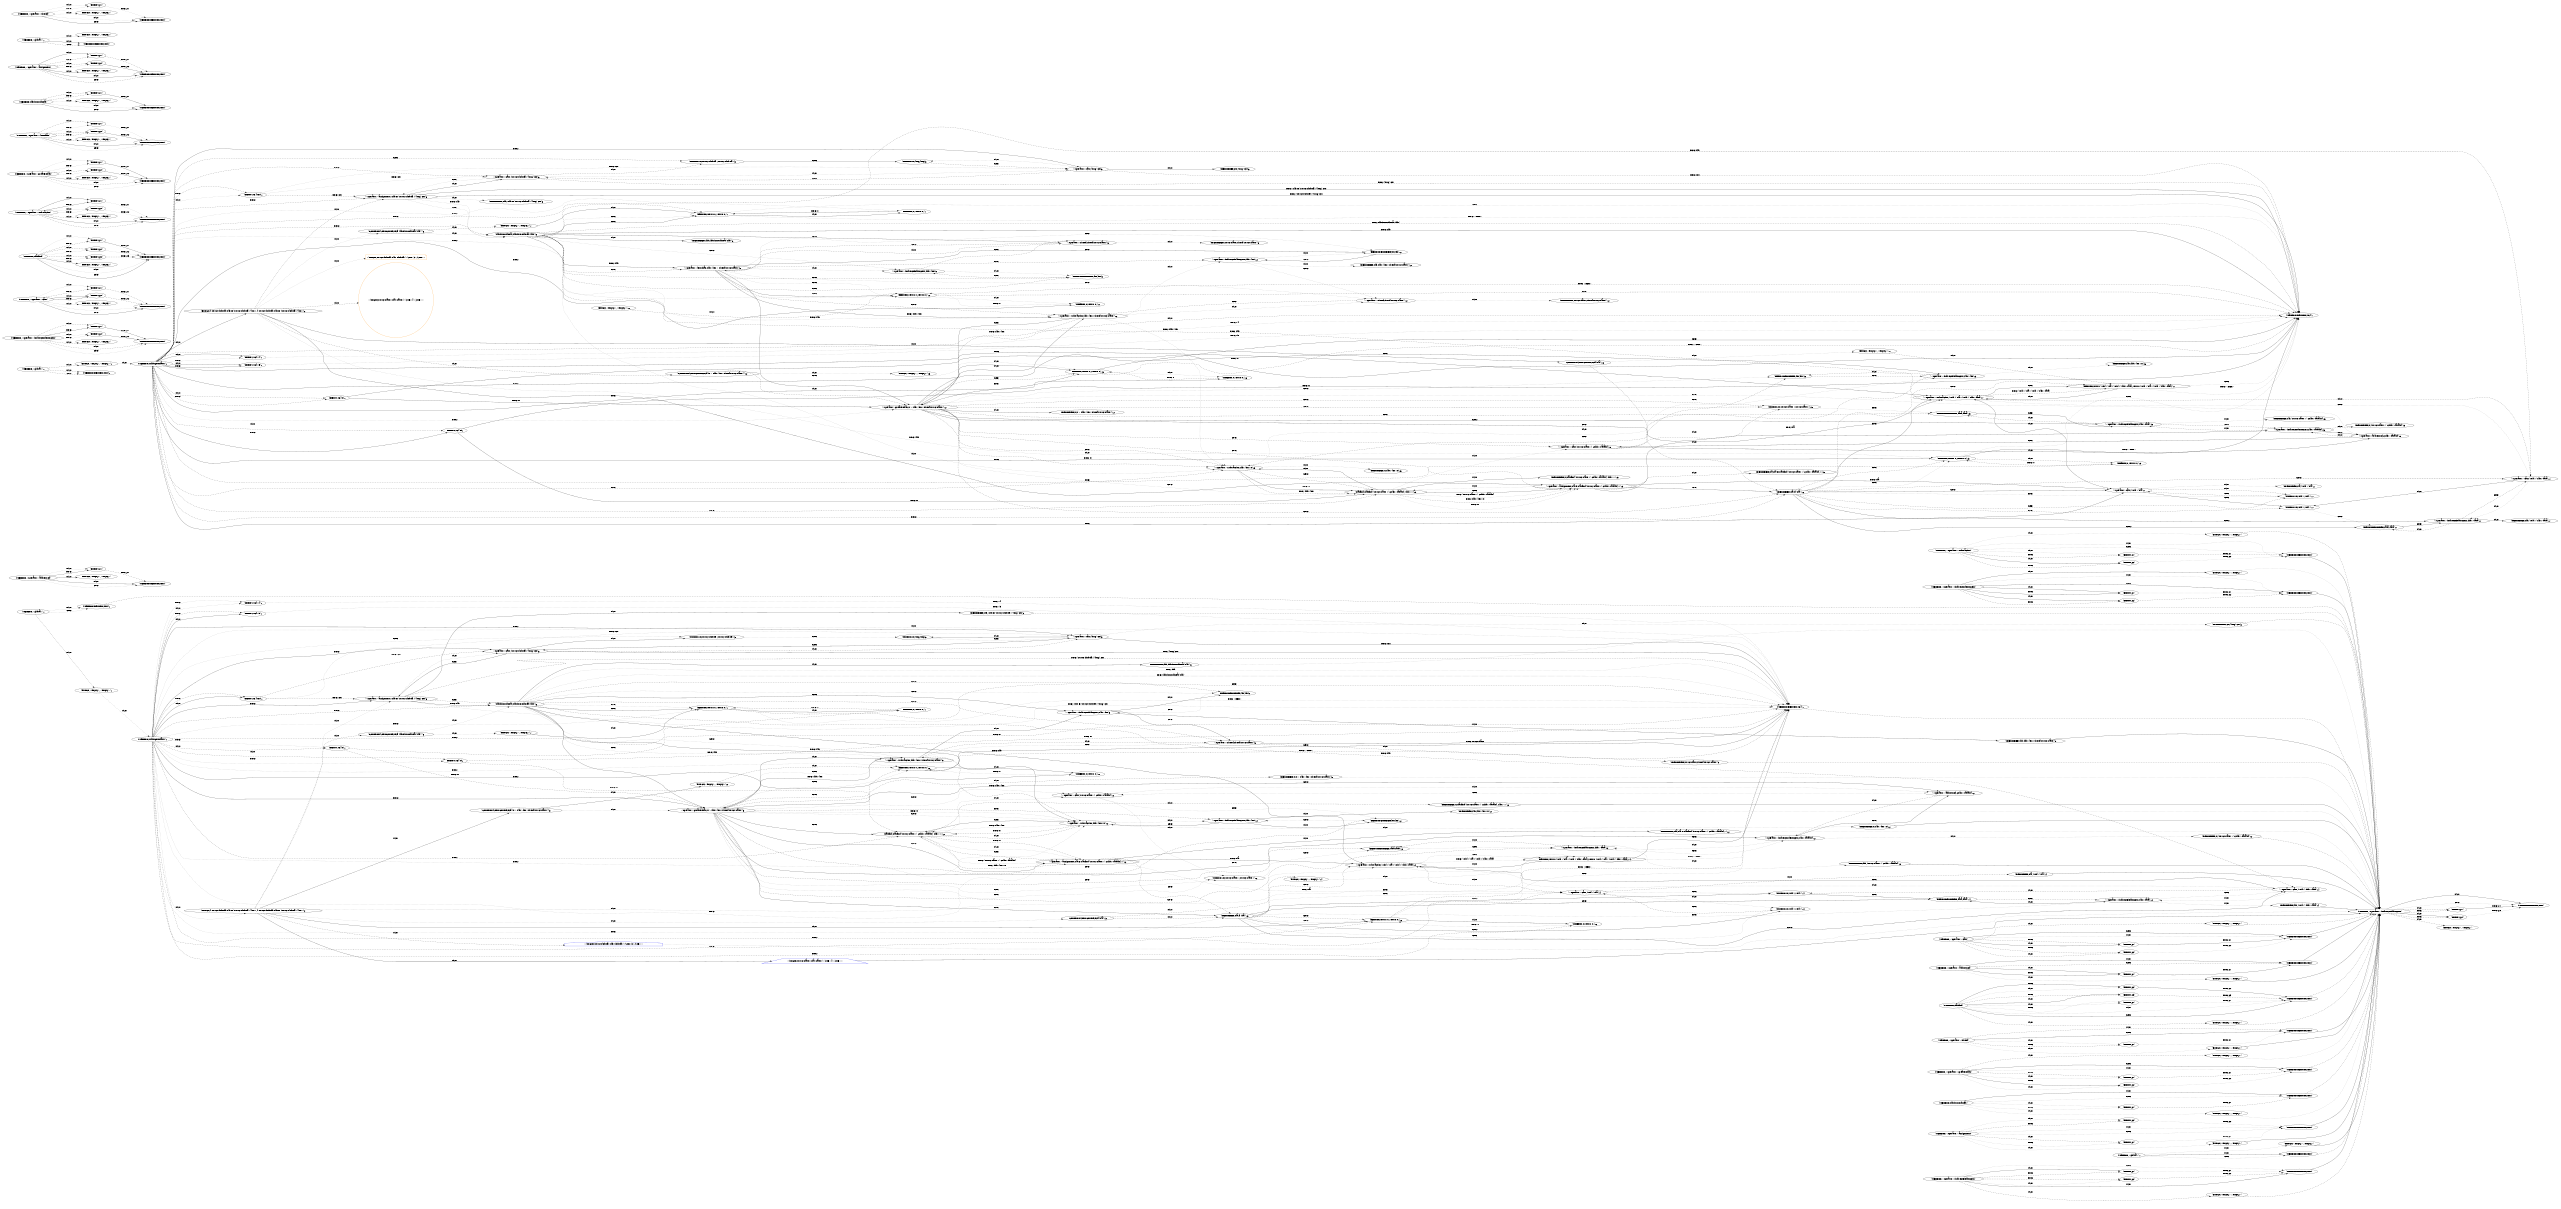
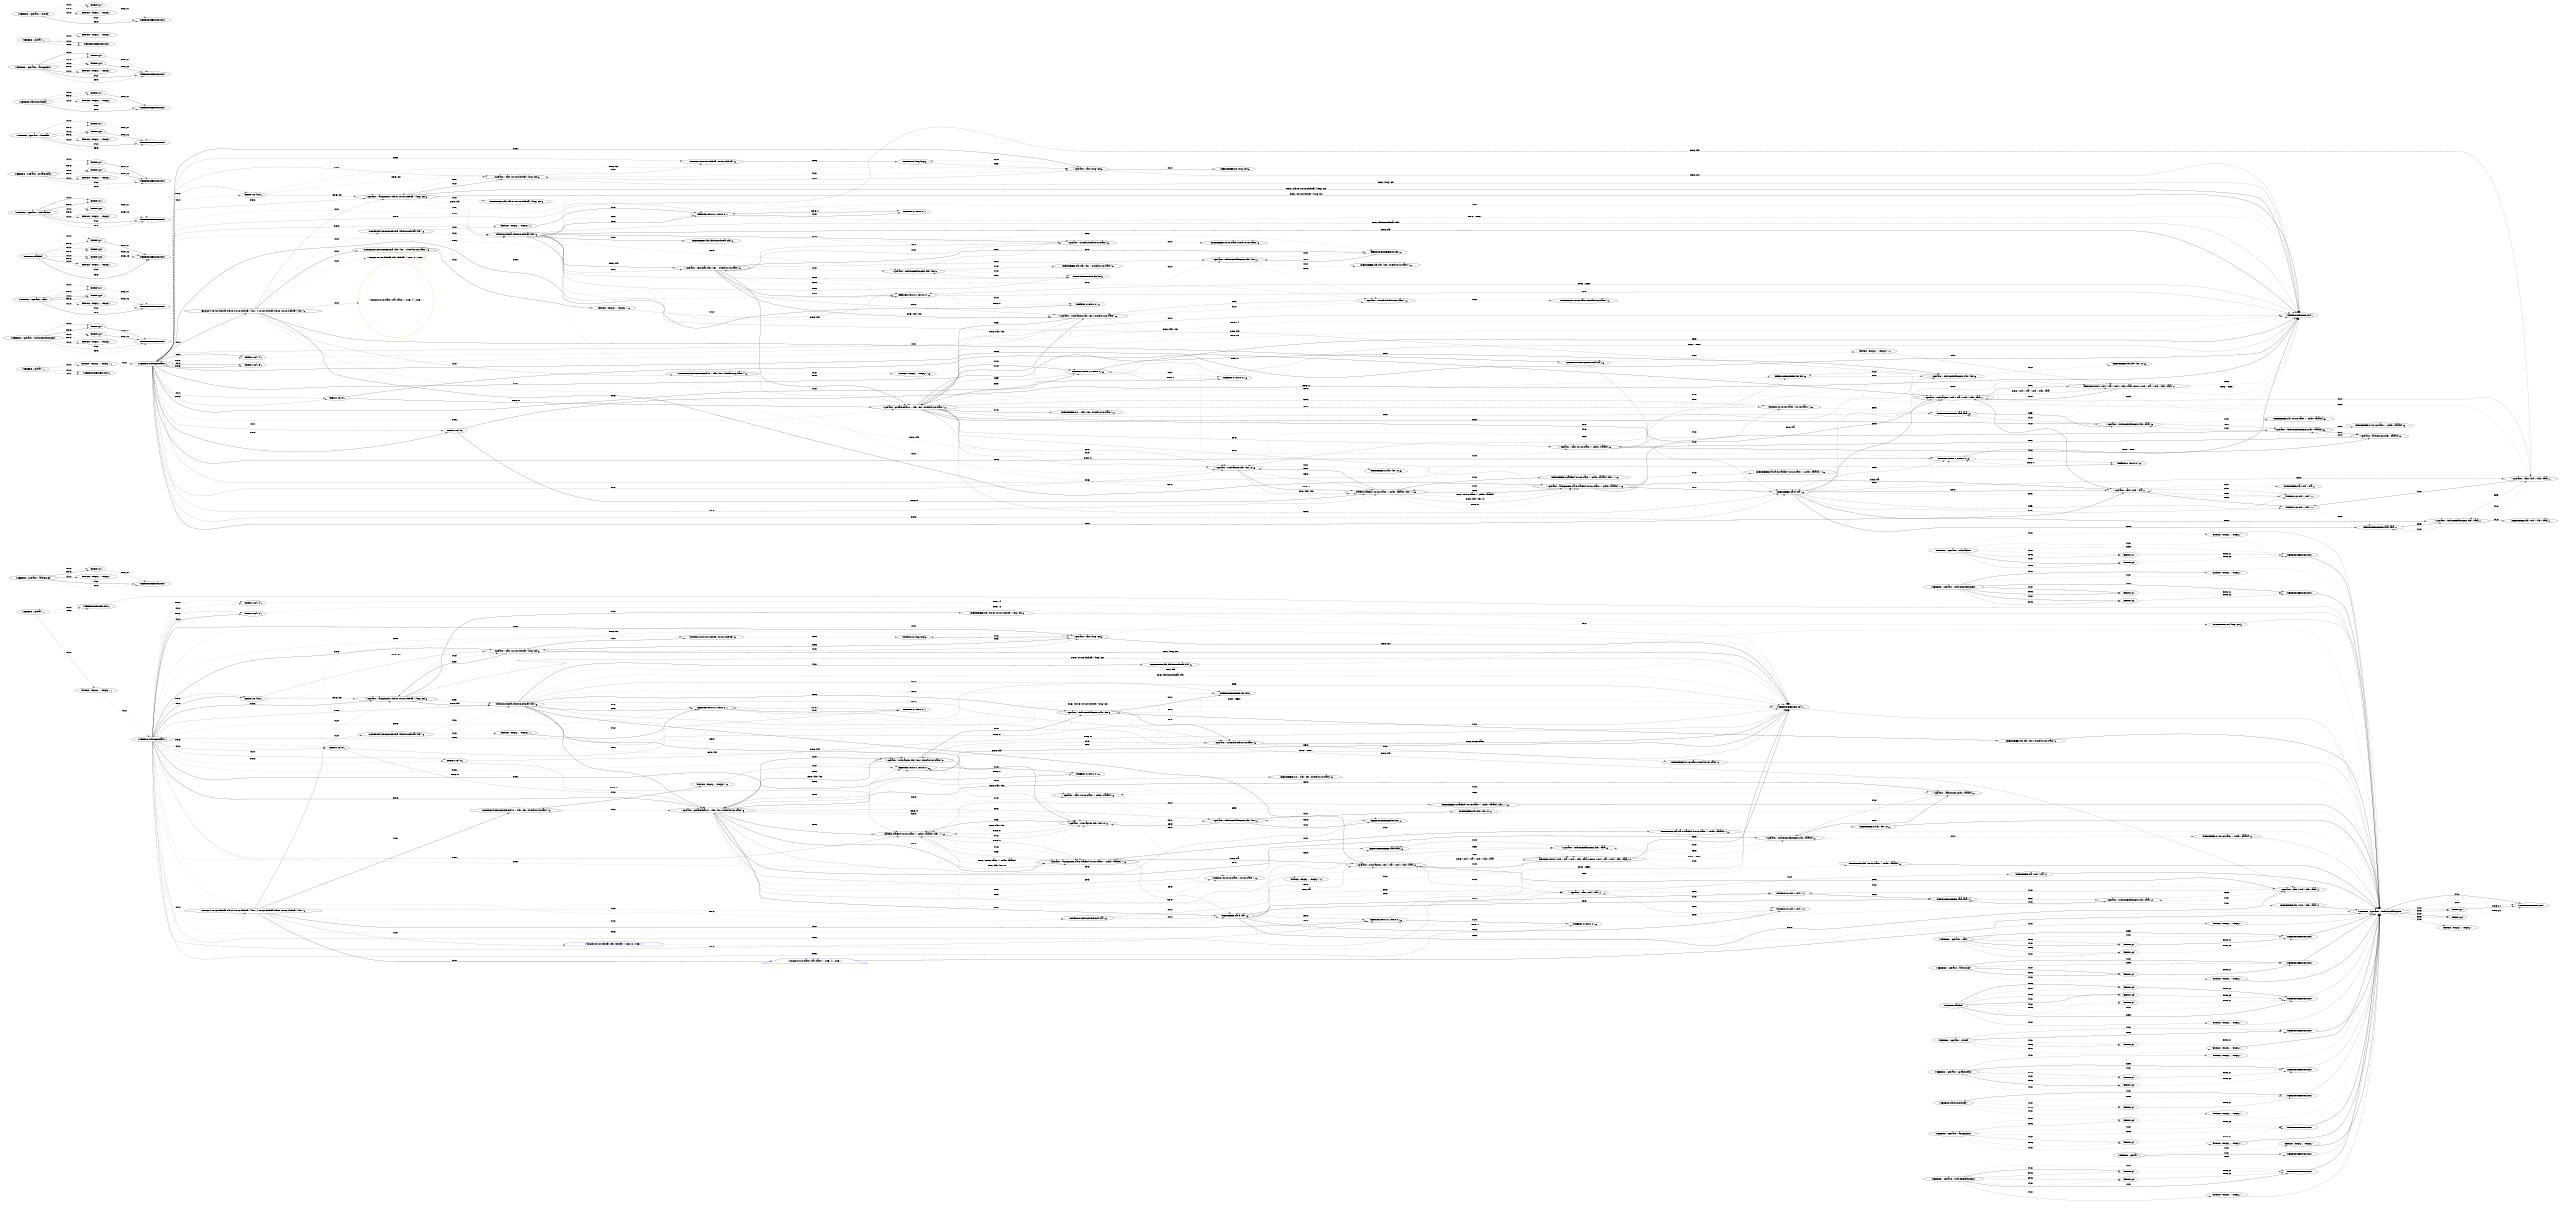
none -> (396, 250)
none -> (1088, 266)
